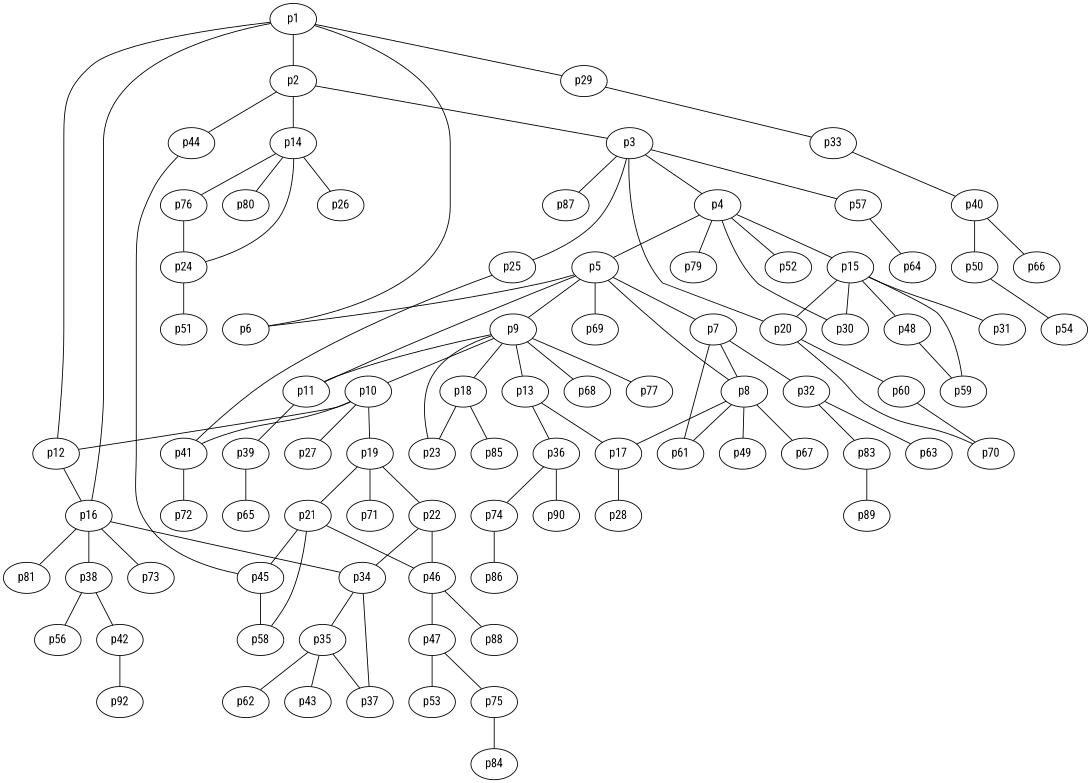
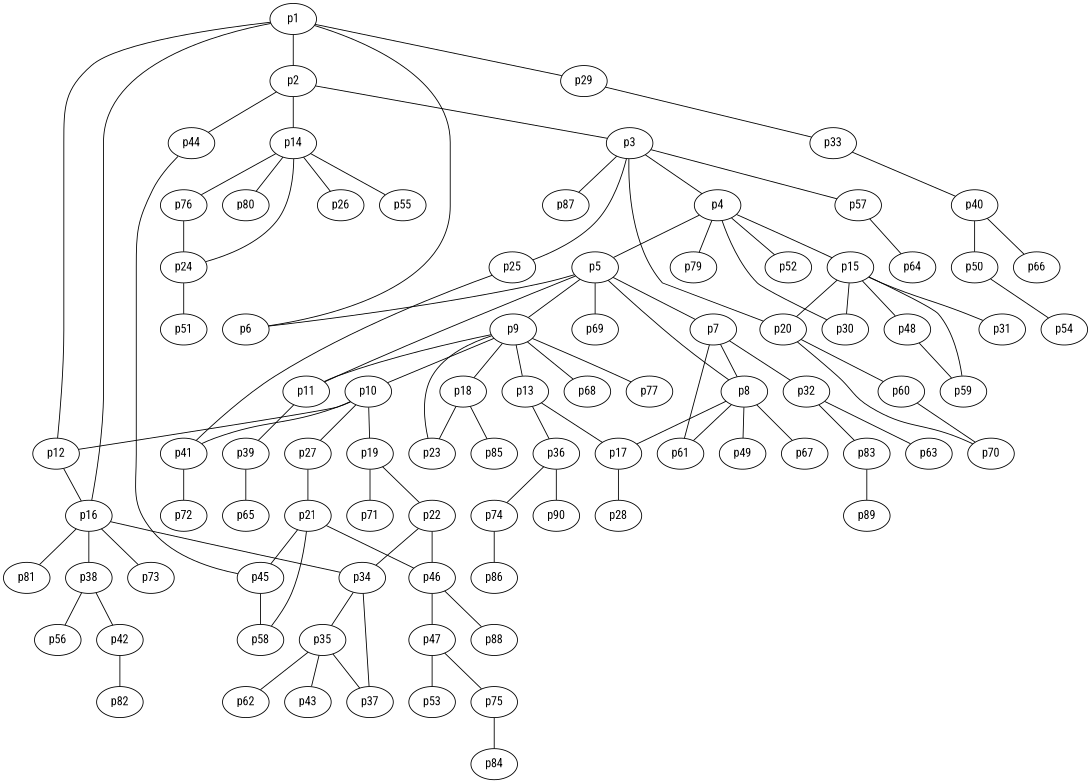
none -> (403, 205)
(339, 485) -> (308, 485)
(120, 702) -> (120, 702)
